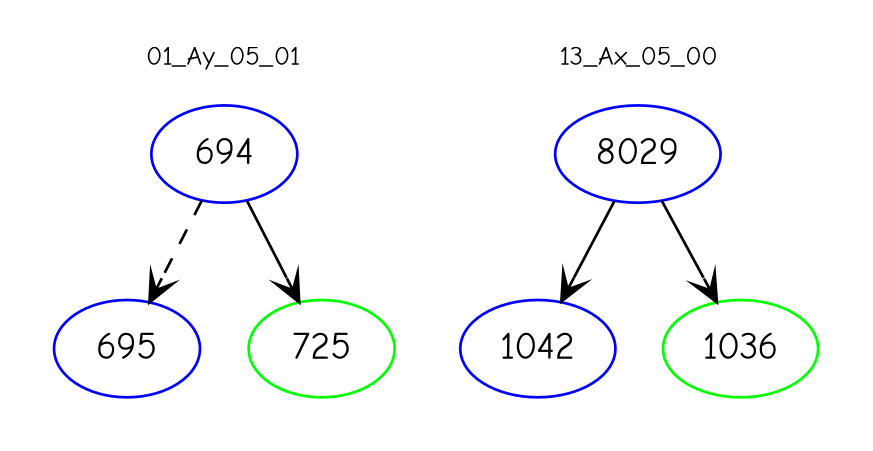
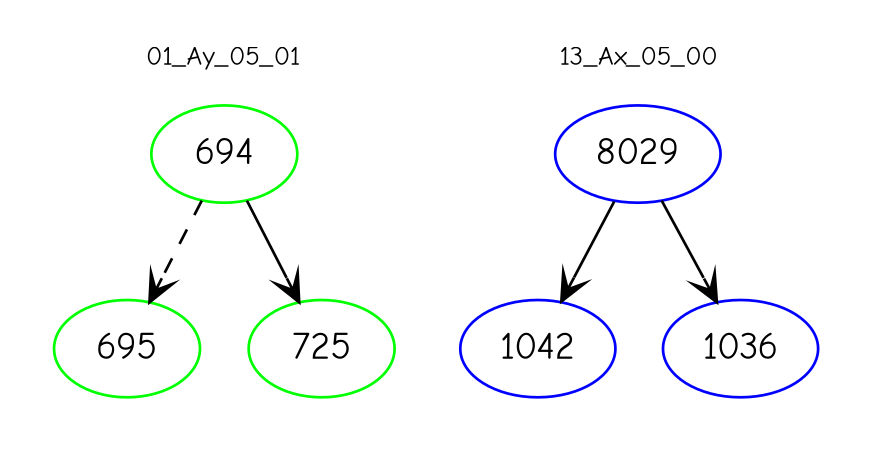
(224, 154) -> (224, 154)
(127, 349) -> (127, 349)
(741, 349) -> (741, 349)
